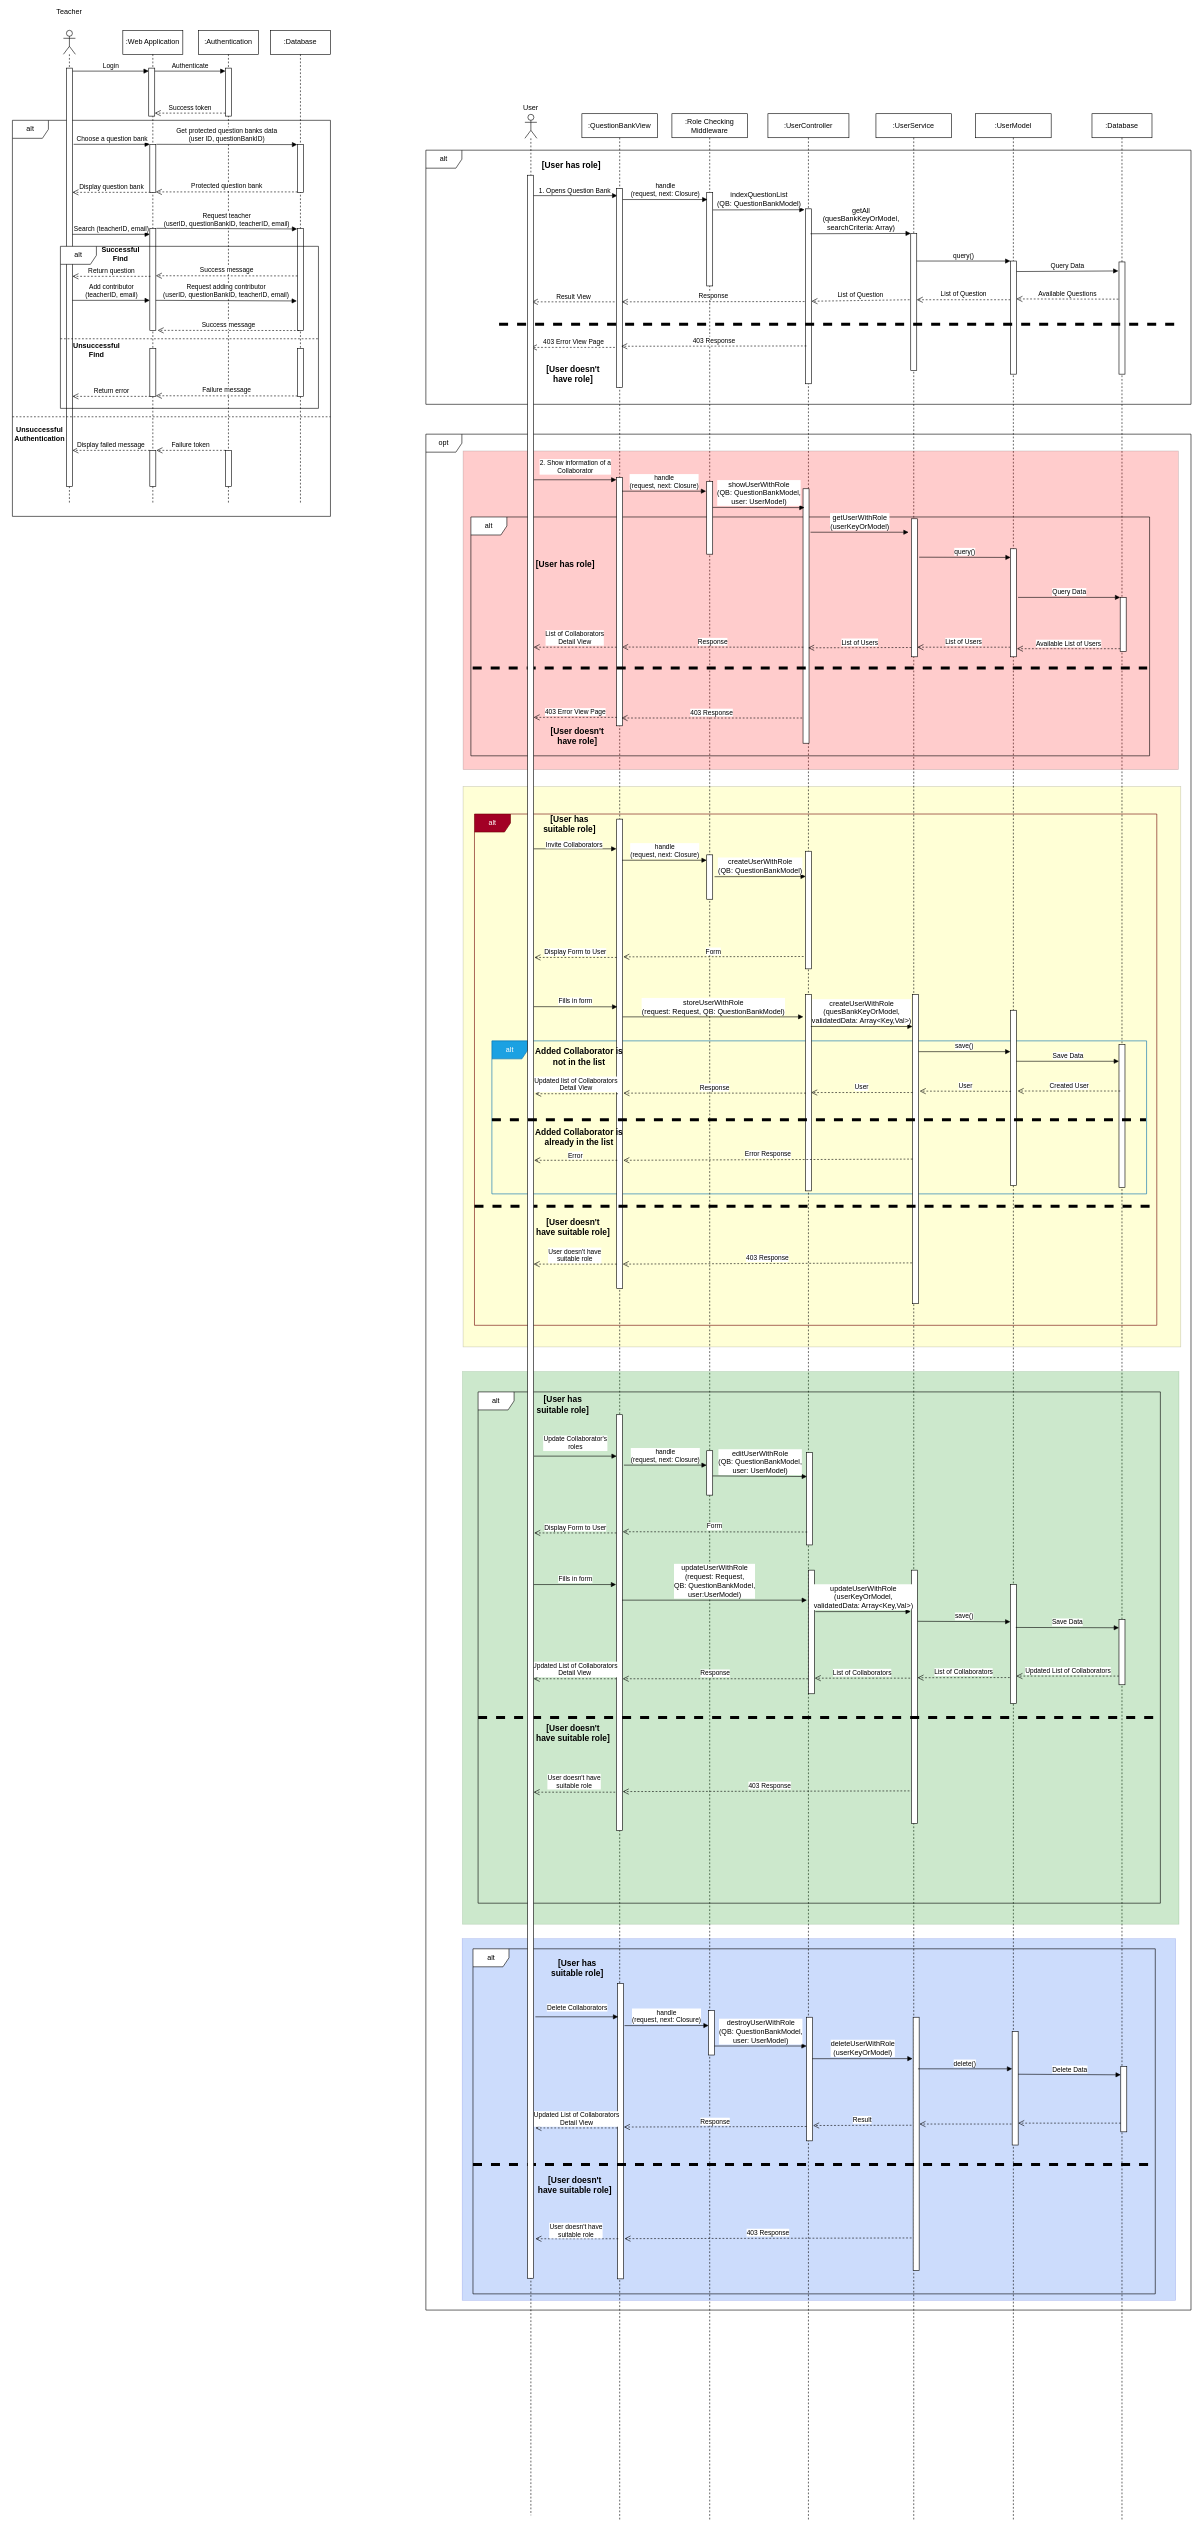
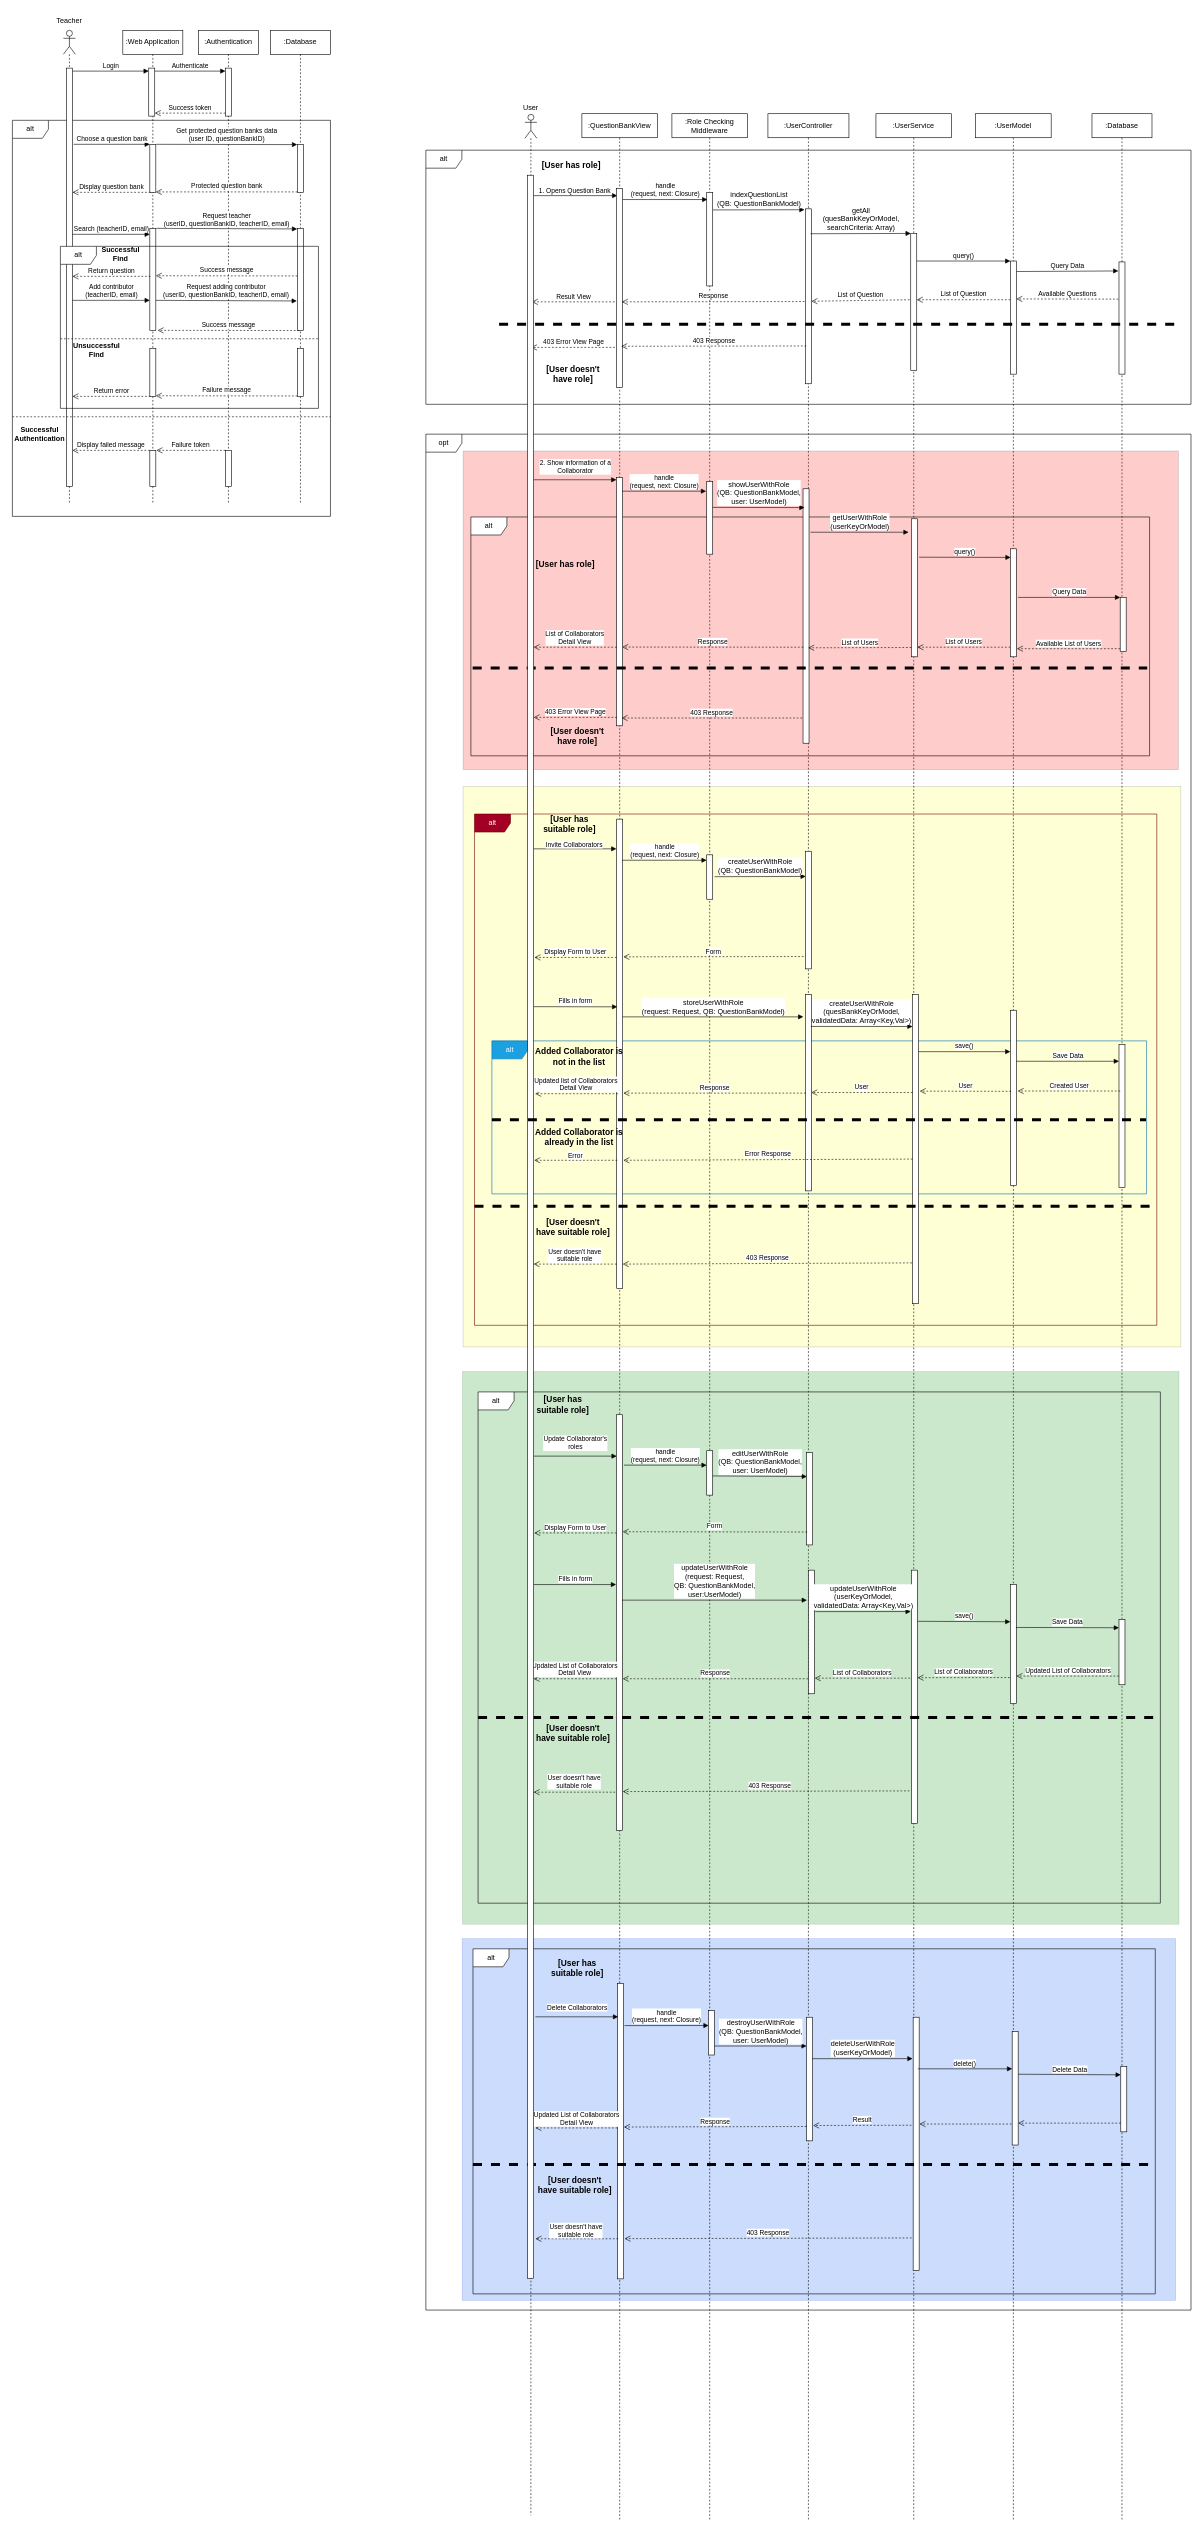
(69, 12) -> (69, 21)
(40, 434) -> (40, 434)
